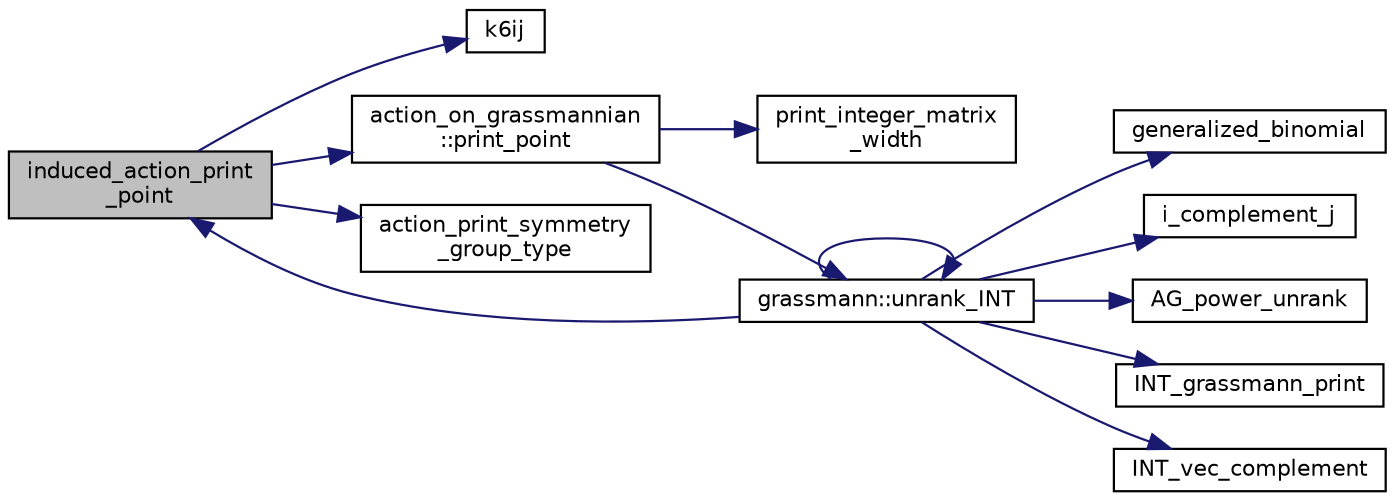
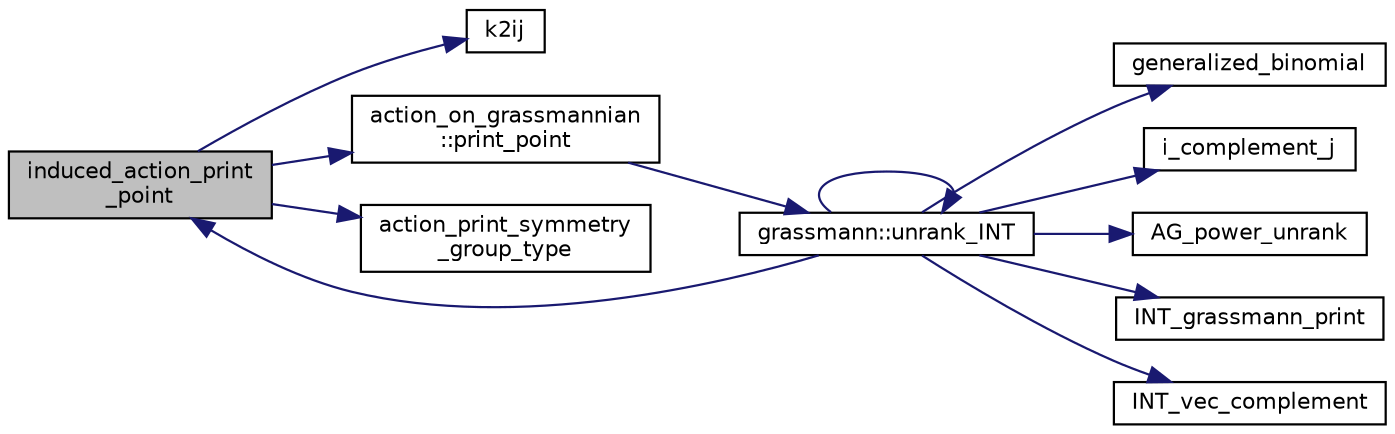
(506, 31) -> (506, 31)
(887, 129) -> none
